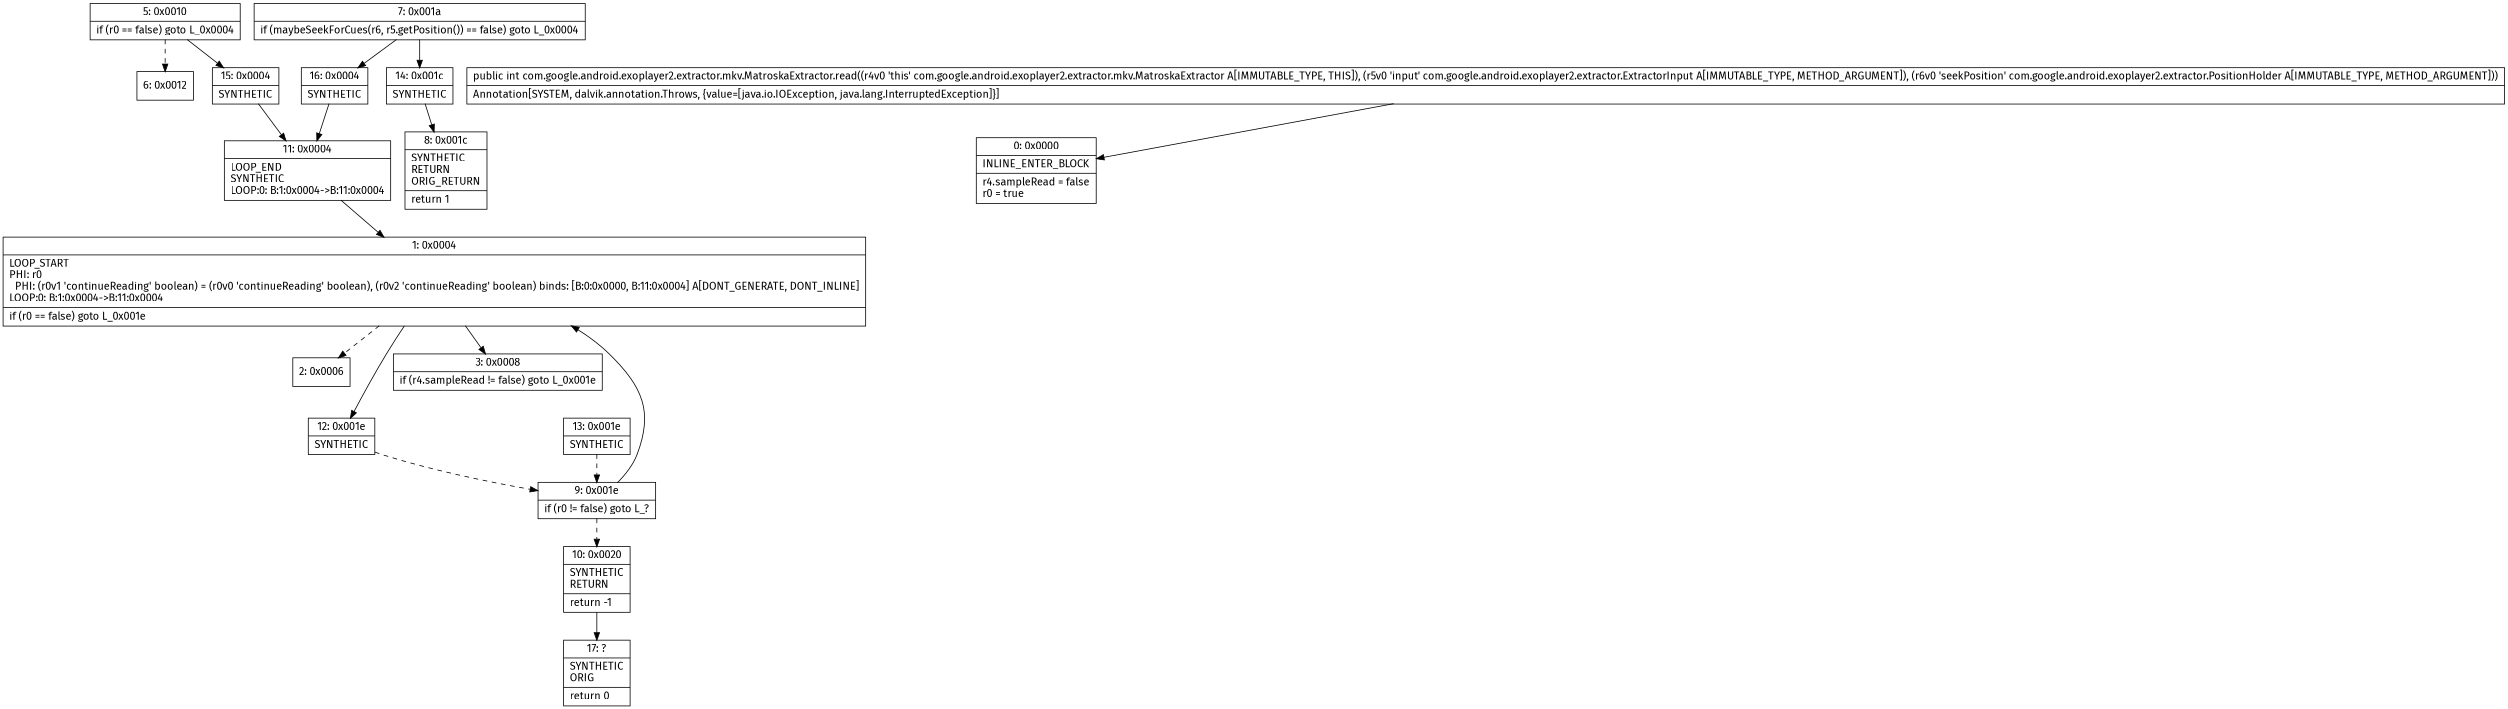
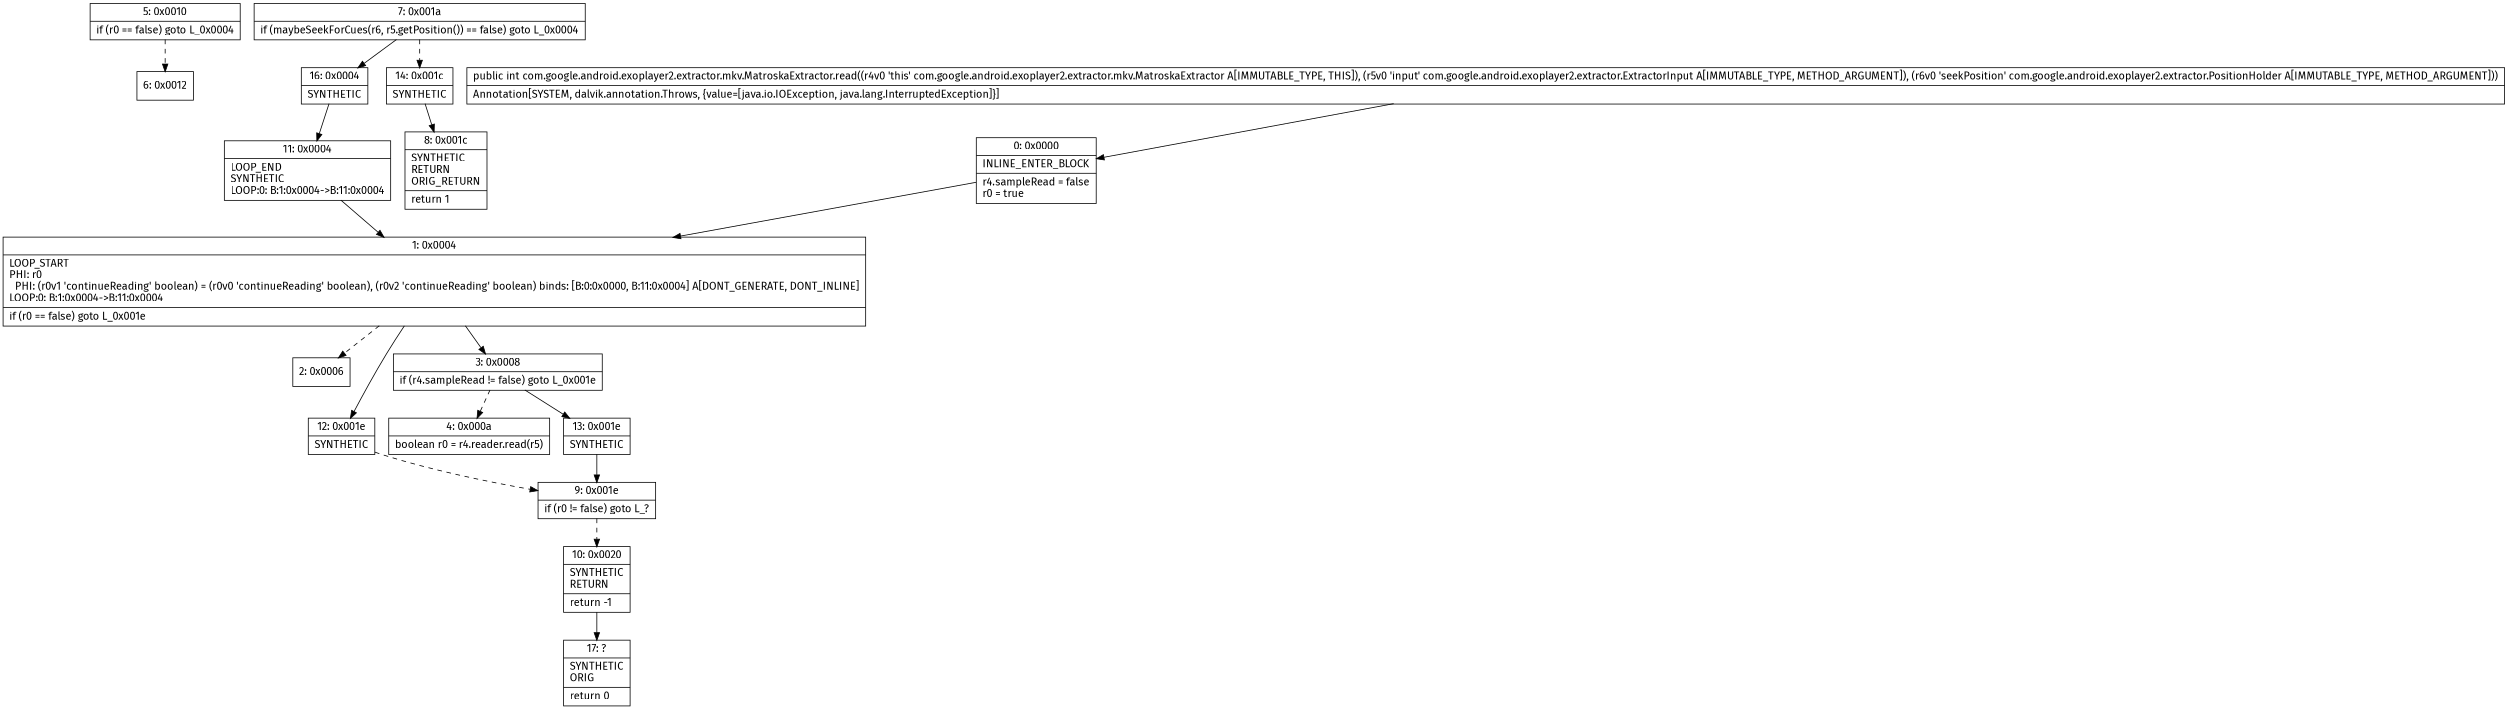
(420, 50) -> (420, 50)
(246, 86) -> none
(641, 397) -> (828, 209)
none -> (544, 402)
none -> (469, 436)
(597, 465) -> (597, 465)
